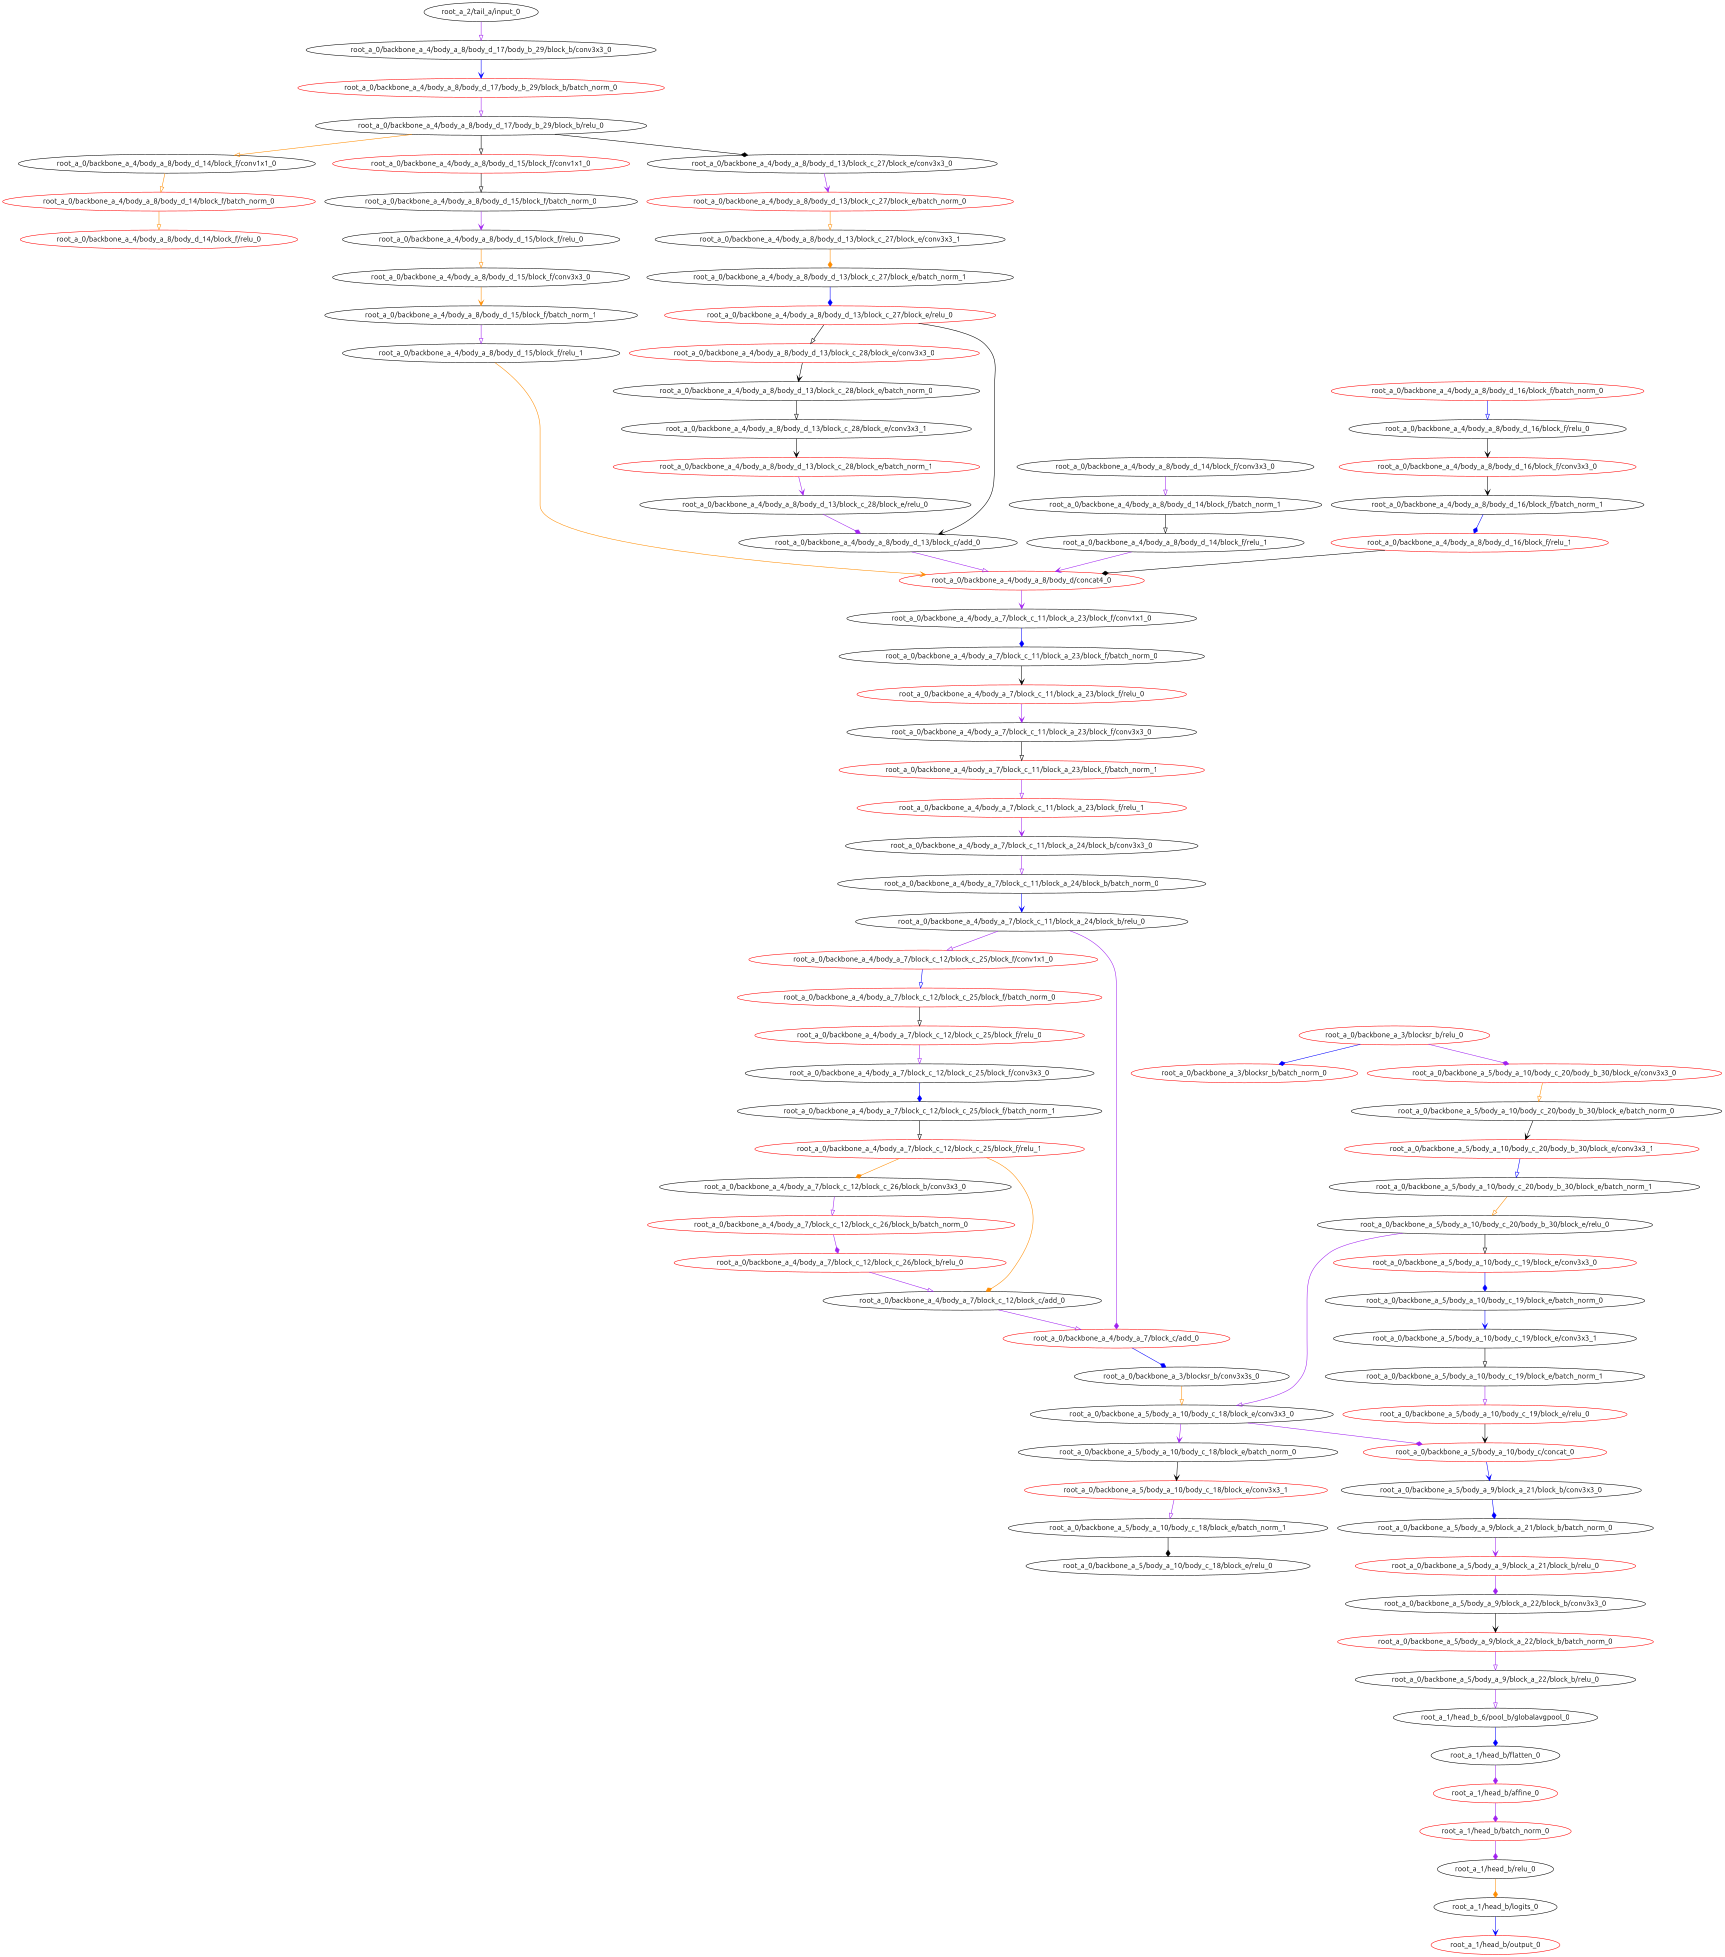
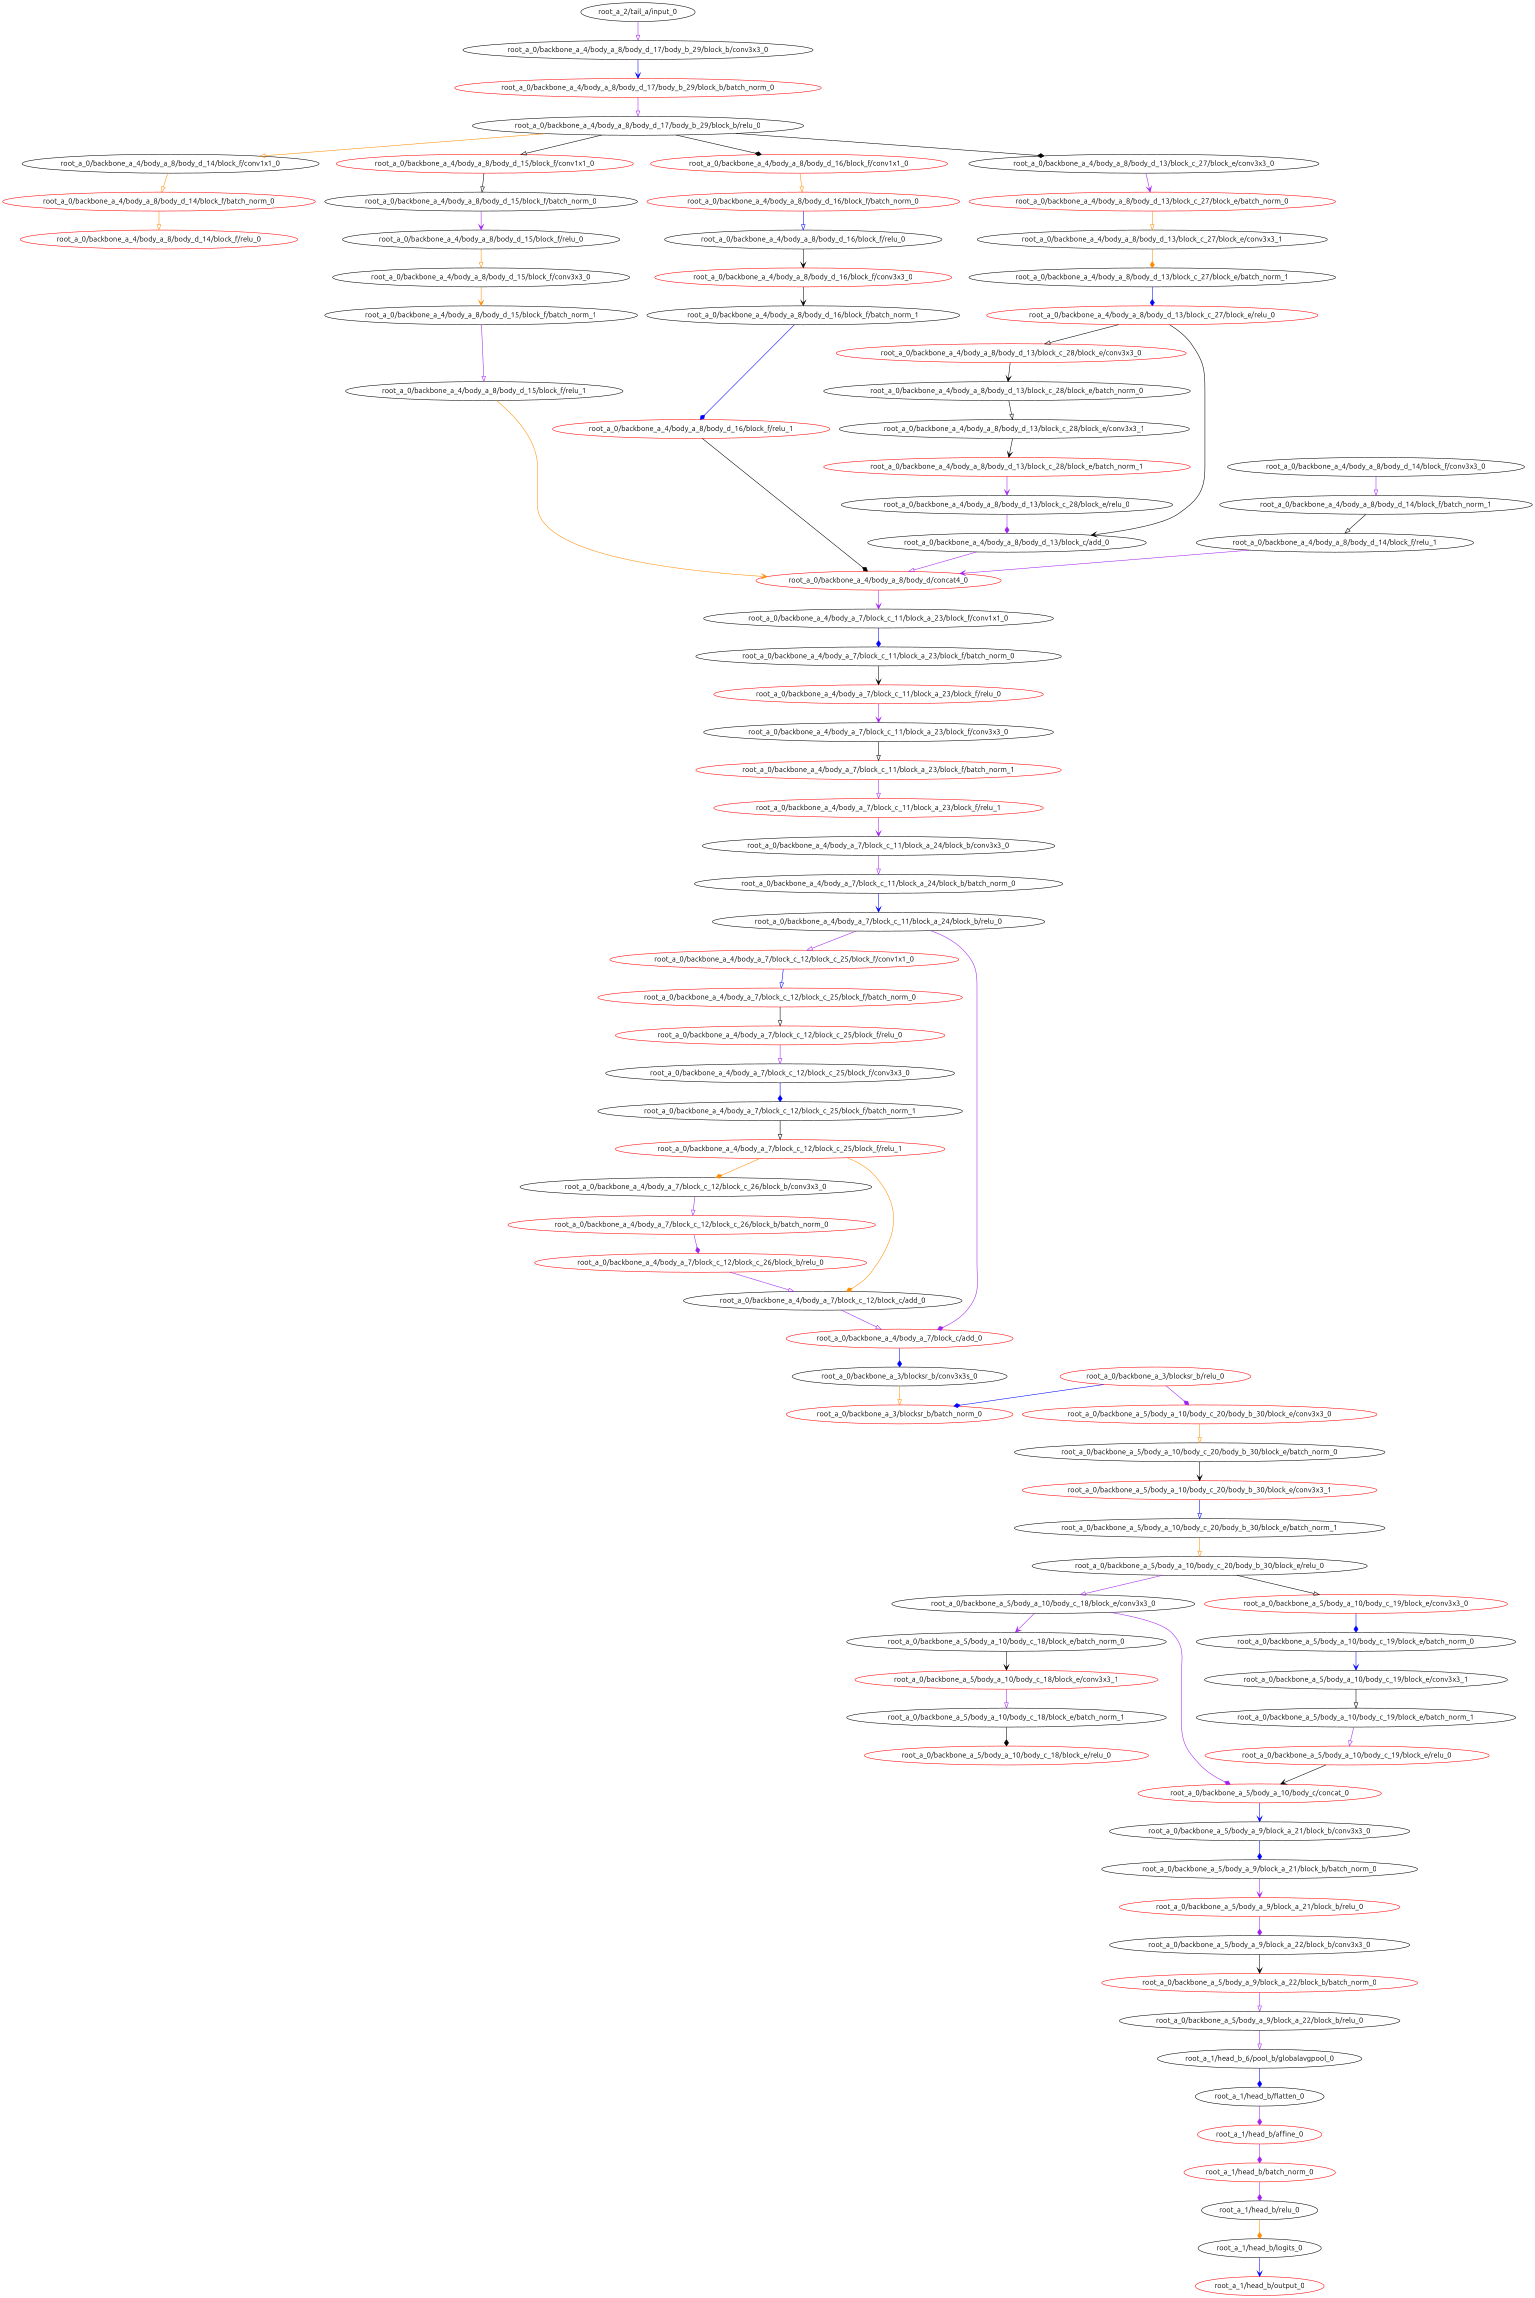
none -> (799, 164)
(1182, 1393) -> (900, 1393)
(1168, 1566) -> (1006, 1756)
